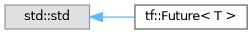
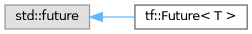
(47, 17) -> (47, 17)
